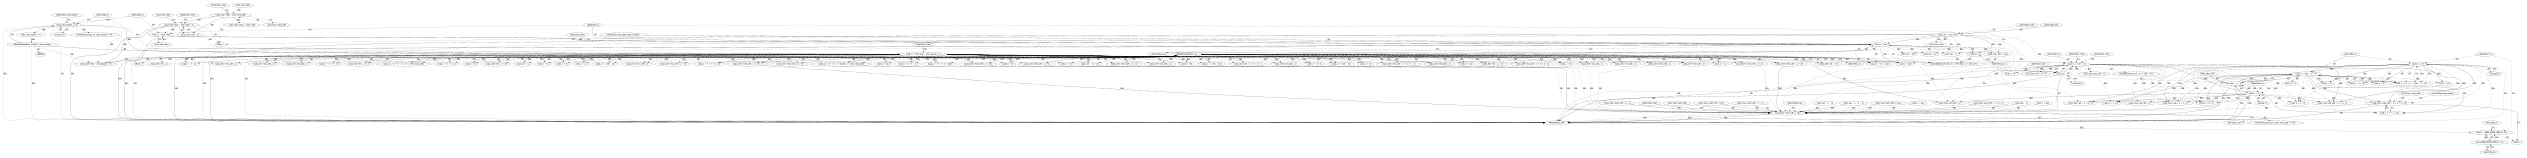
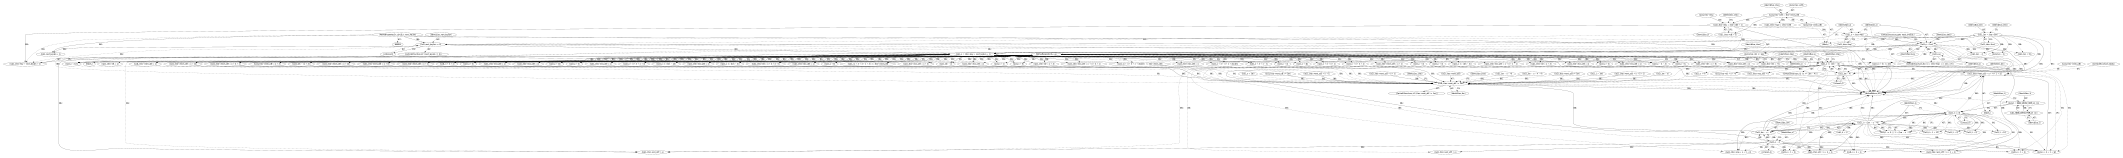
(31, 39) -> (212, 38)
(939, 64) -> (1225, 64)
none -> (1985, 108)
